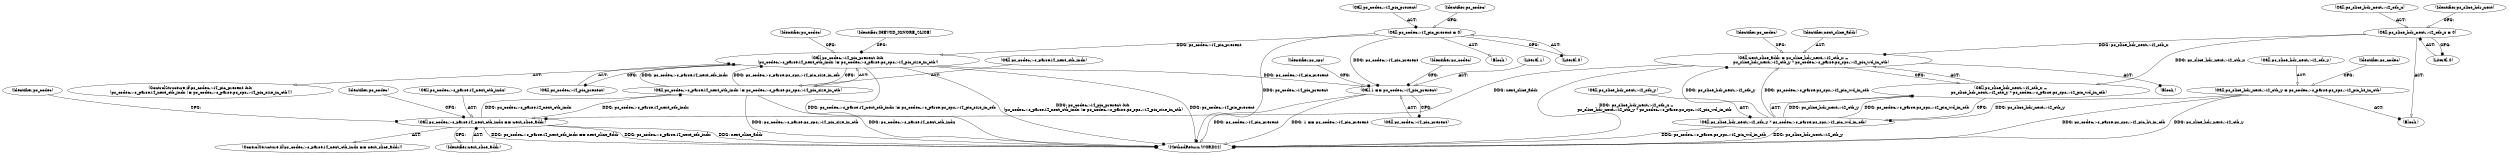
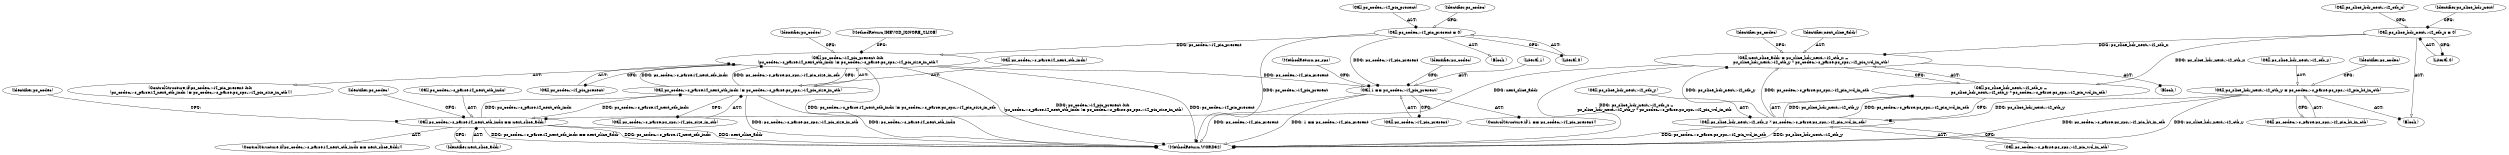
(2402, 20) -> (2402, 20)
(2442, 20) -> (2442, 20)
(894, 33) -> (894, 33)
(1306, 60) -> (1306, 60)
none -> (665, 122)
none -> (1541, 122)
none -> (2316, 122)
(1195, 147) -> (1195, 147)
none -> (2056, 147)
